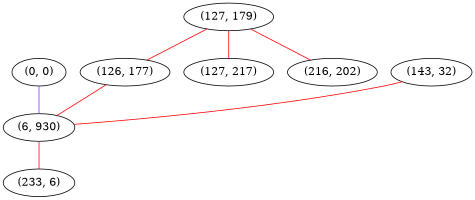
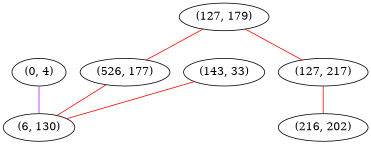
(281, 45) -> (323, 100)
(39, 72) -> (39, 72)
(125, 72) -> (125, 72)
(431, 72) -> (224, 72)
(39, 127) -> (39, 127)
(39, 183) -> none
